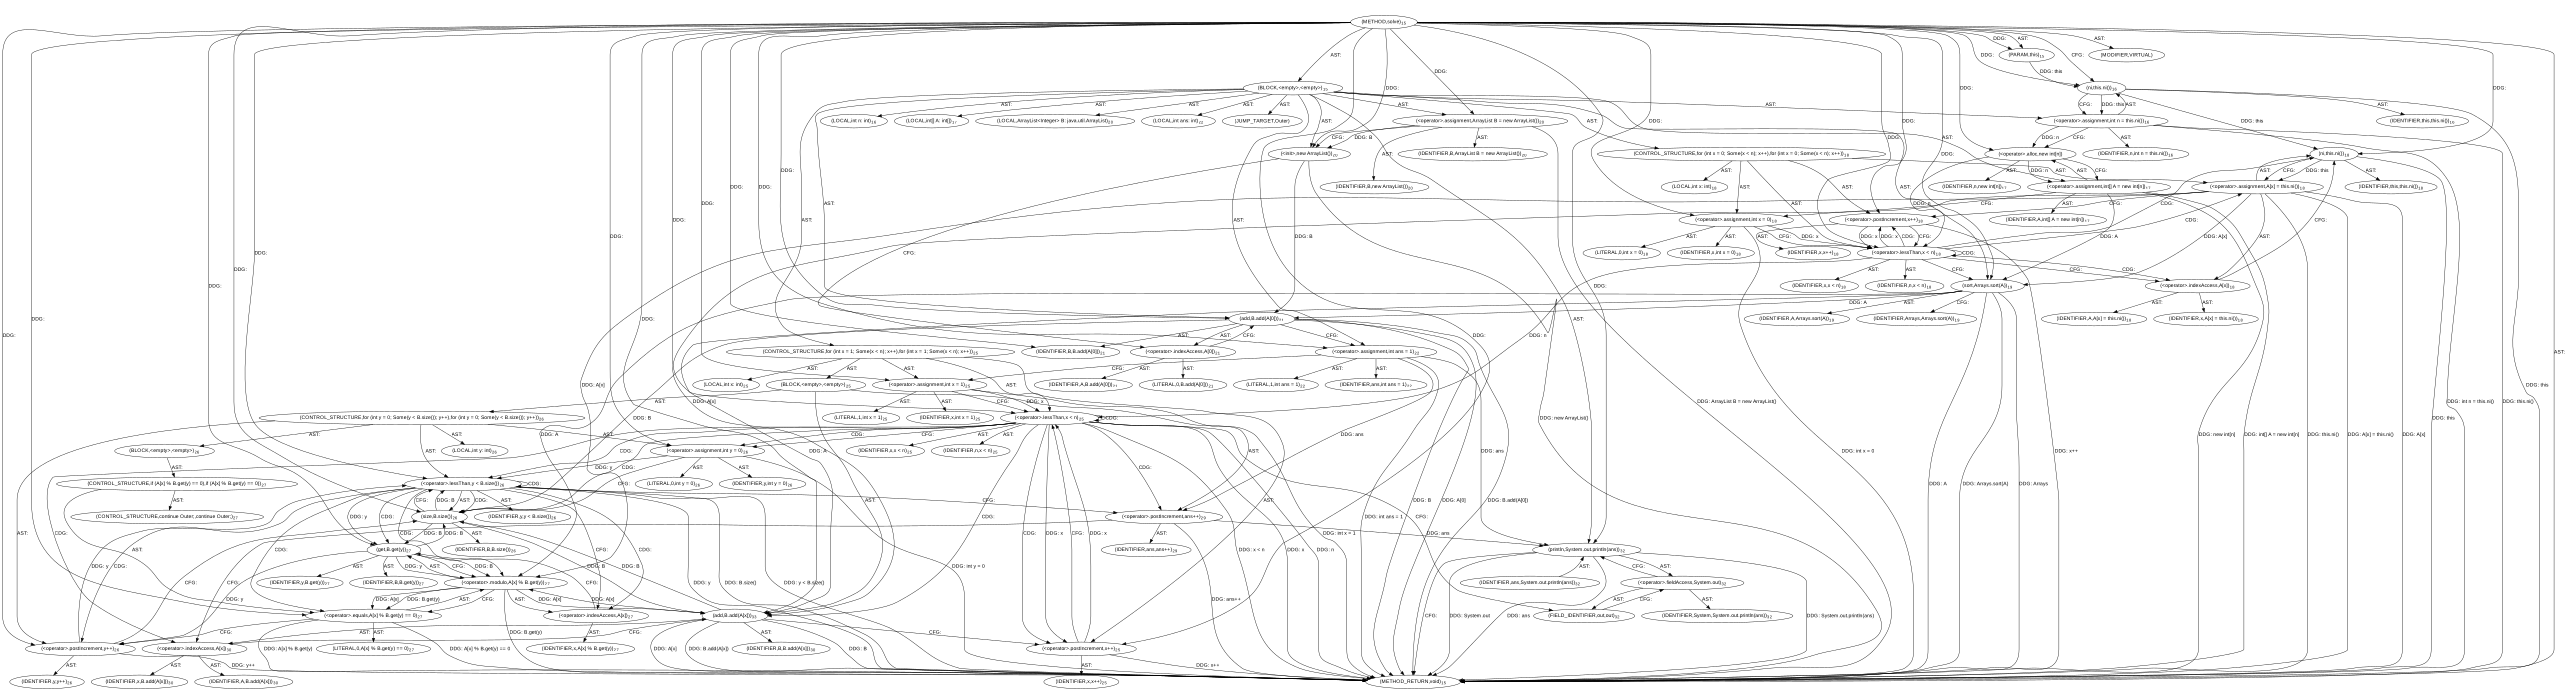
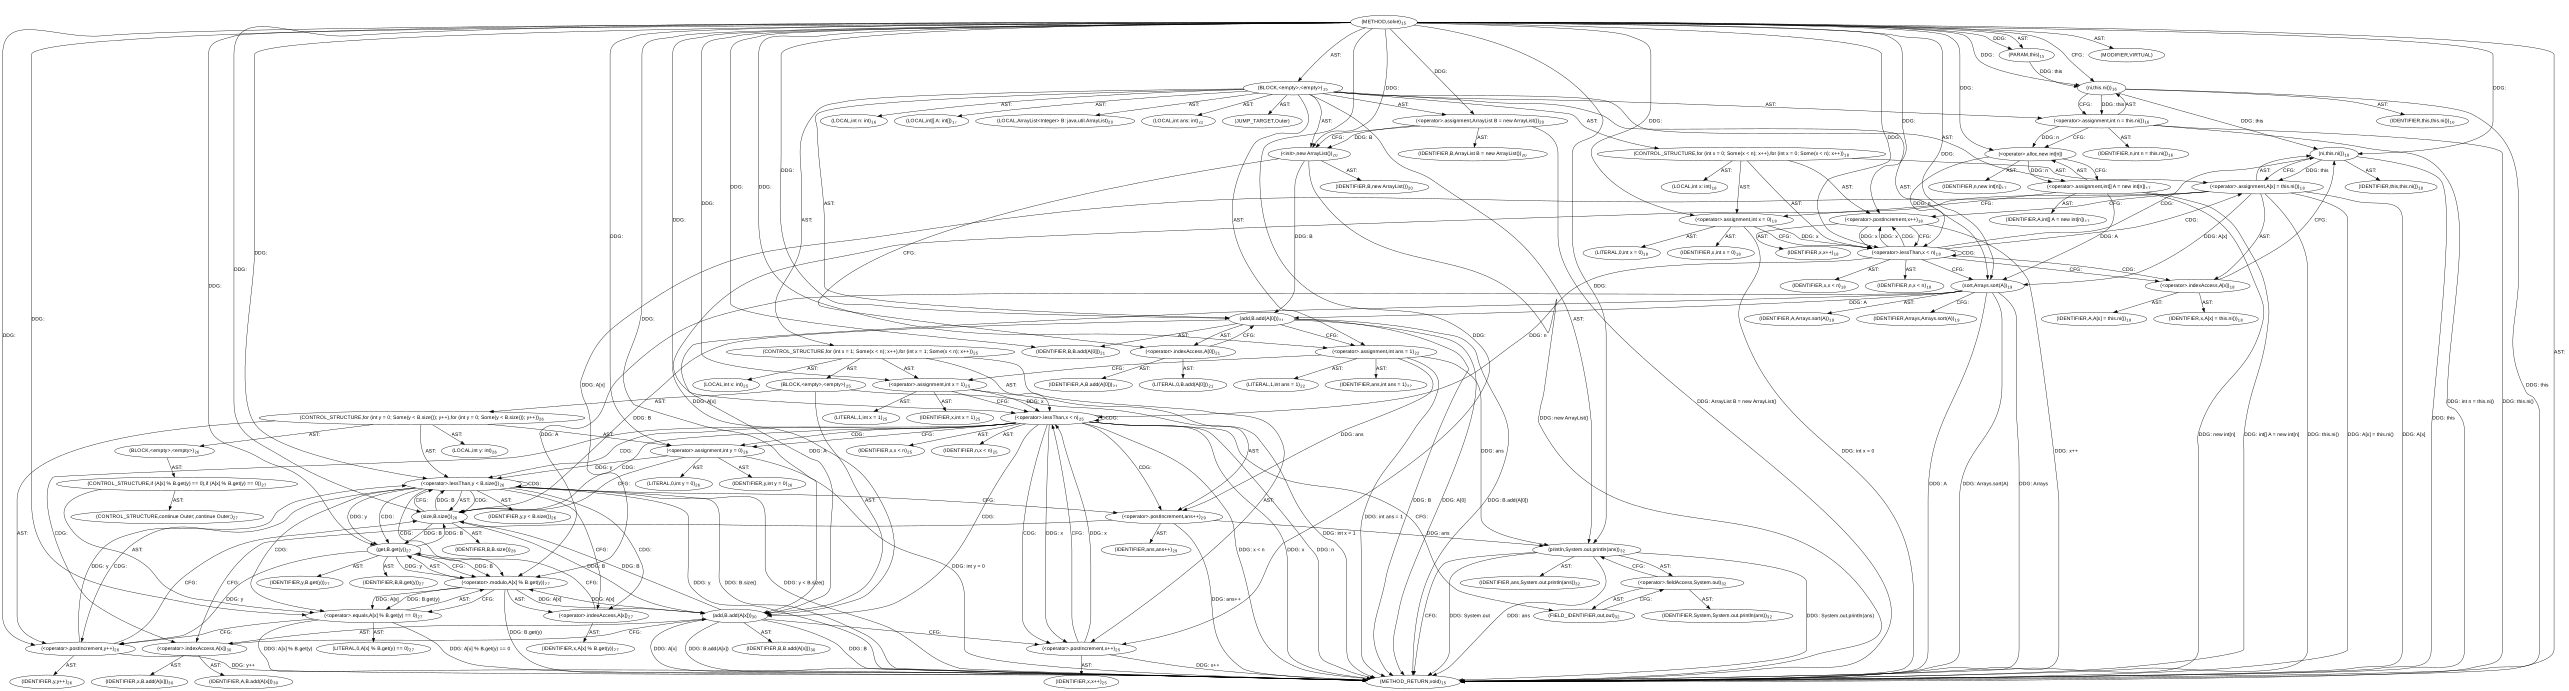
(1396, 139) -> (1339, 170)
(1572, 570) -> (1559, 565)
(754, 615) -> (754, 615)
